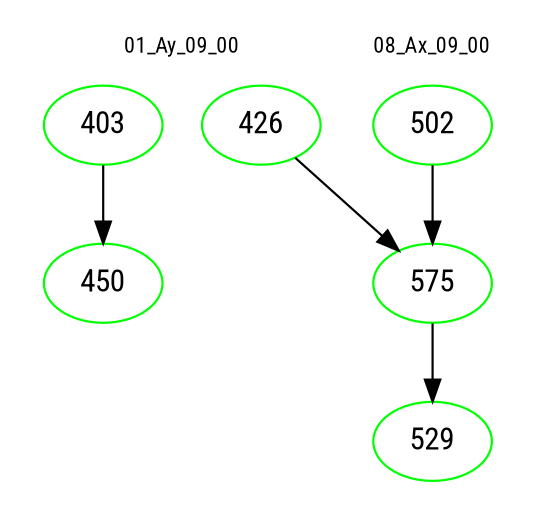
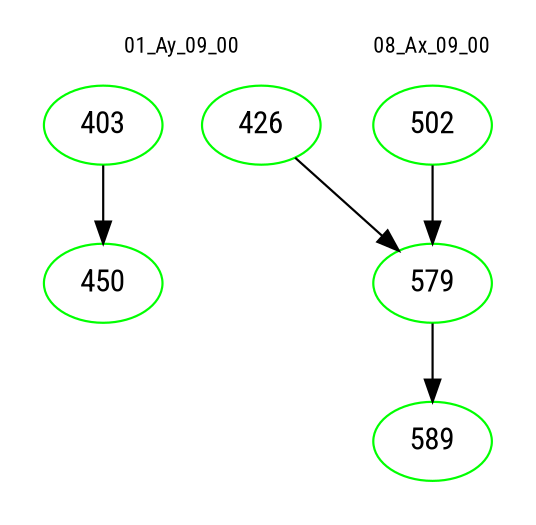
(433, 283) -> (433, 283)
(433, 441) -> (433, 441)
